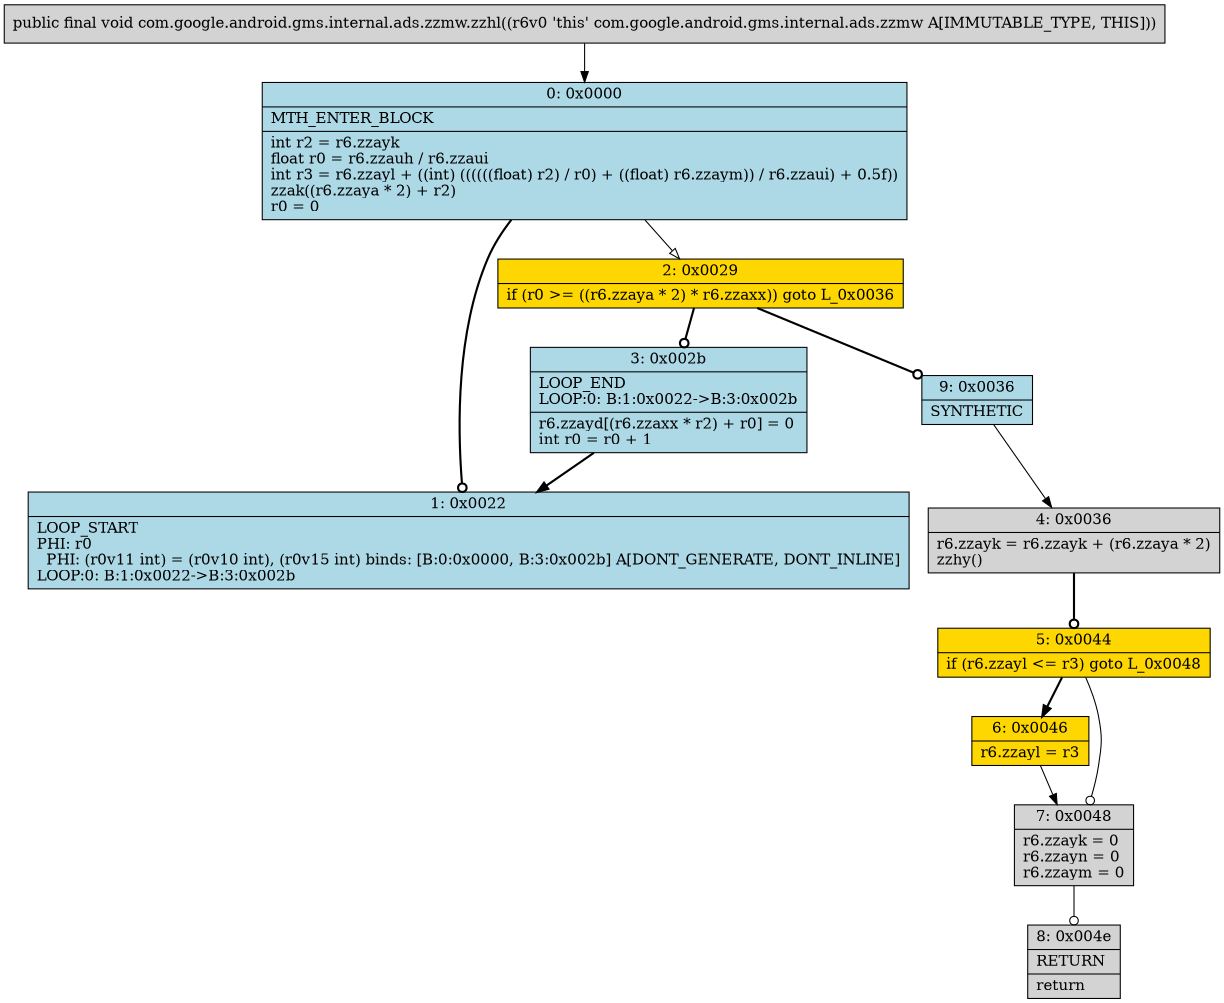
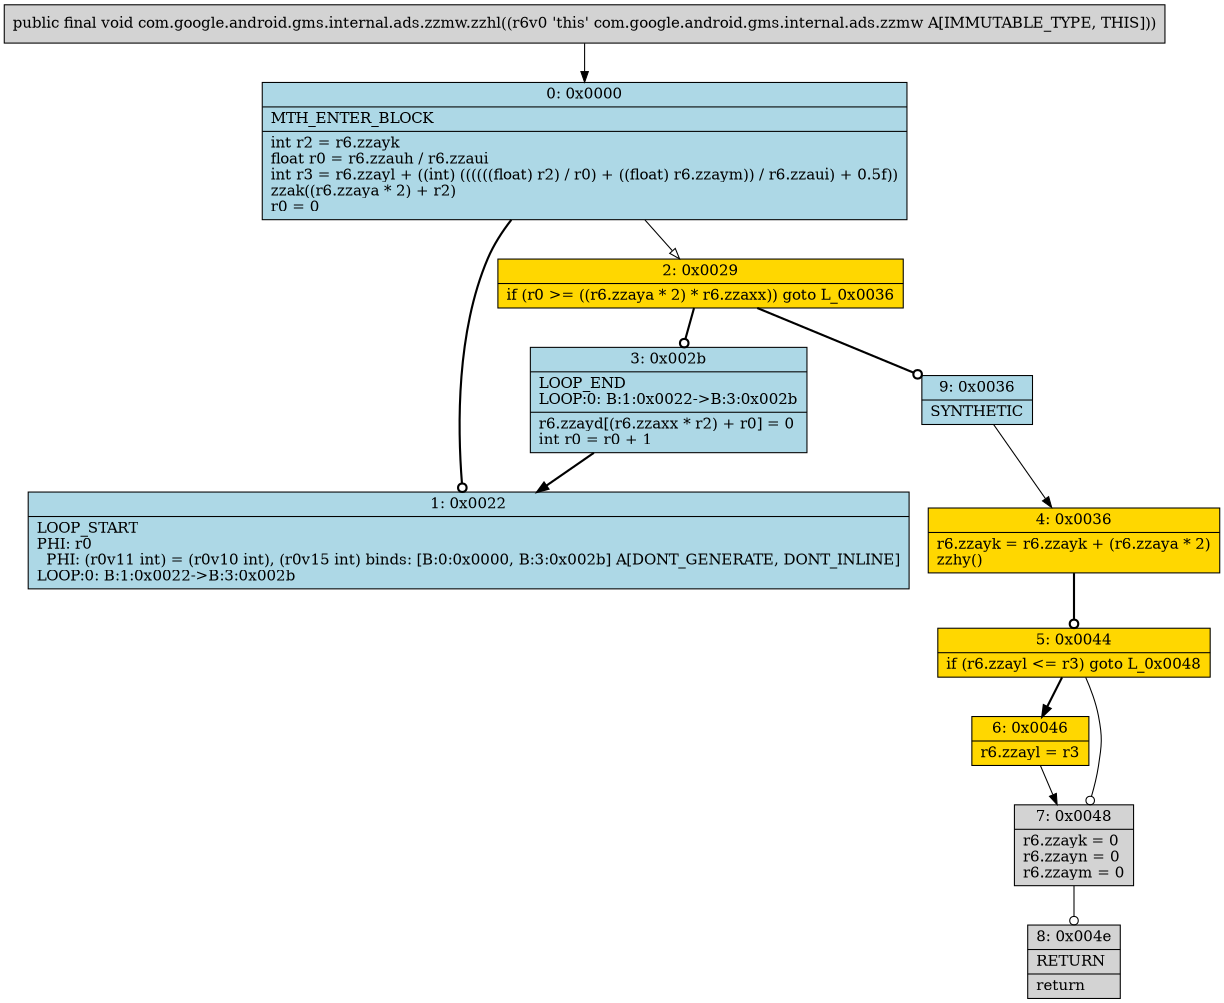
(1074, 540) -> (1074, 540)
